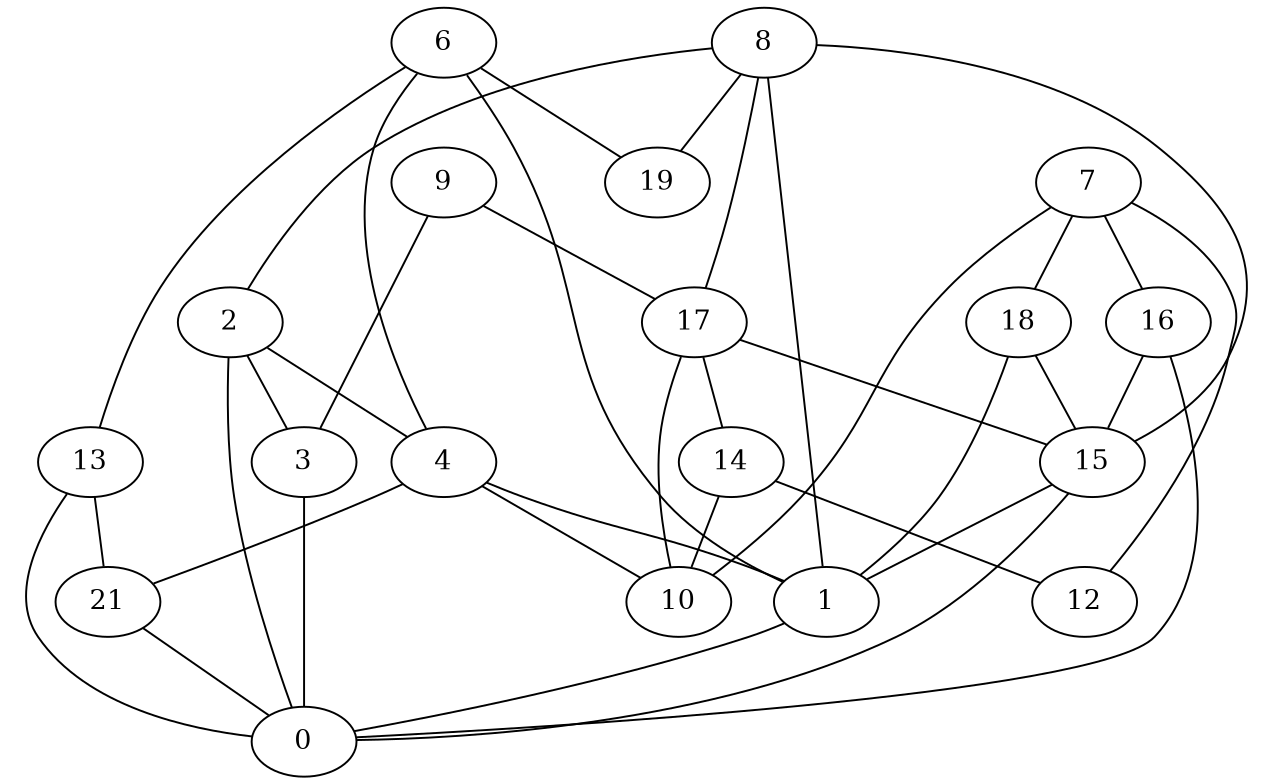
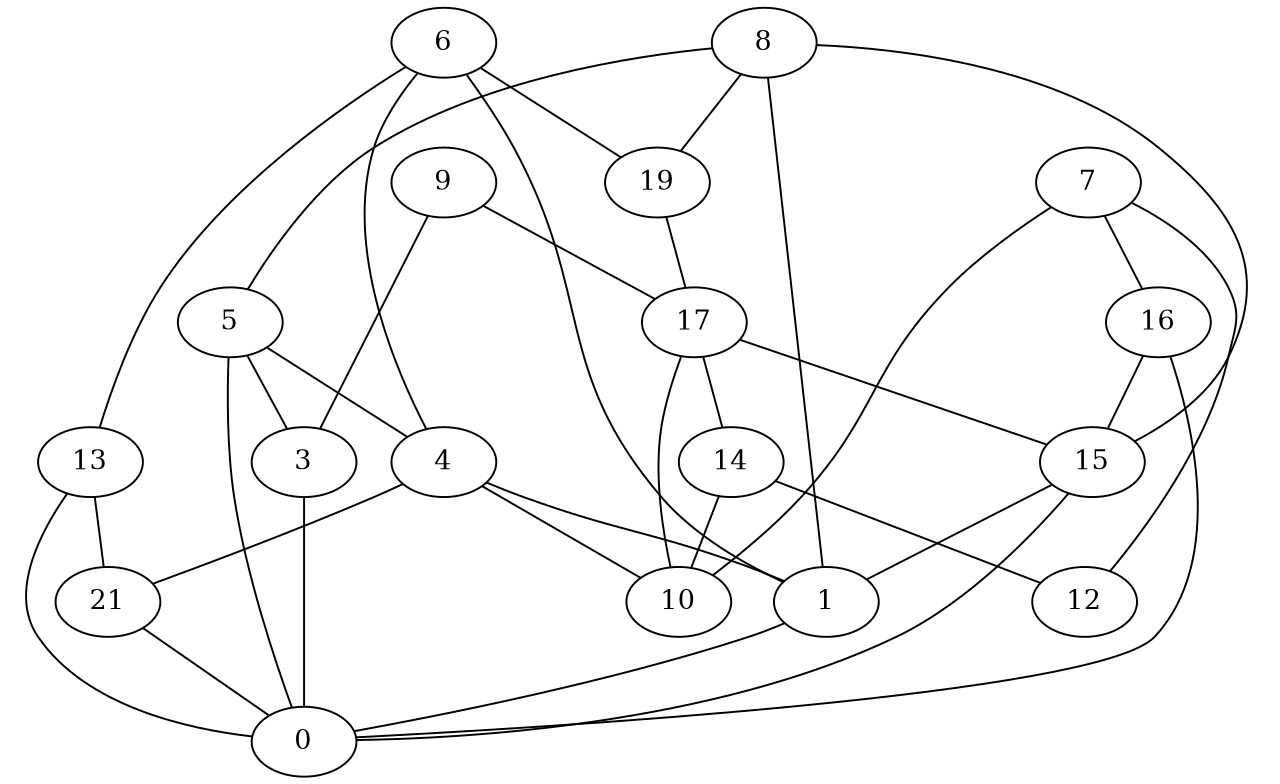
(736, 184) -> (676, 253)
(230, 322) -> (230, 322)
(1019, 322) -> none
